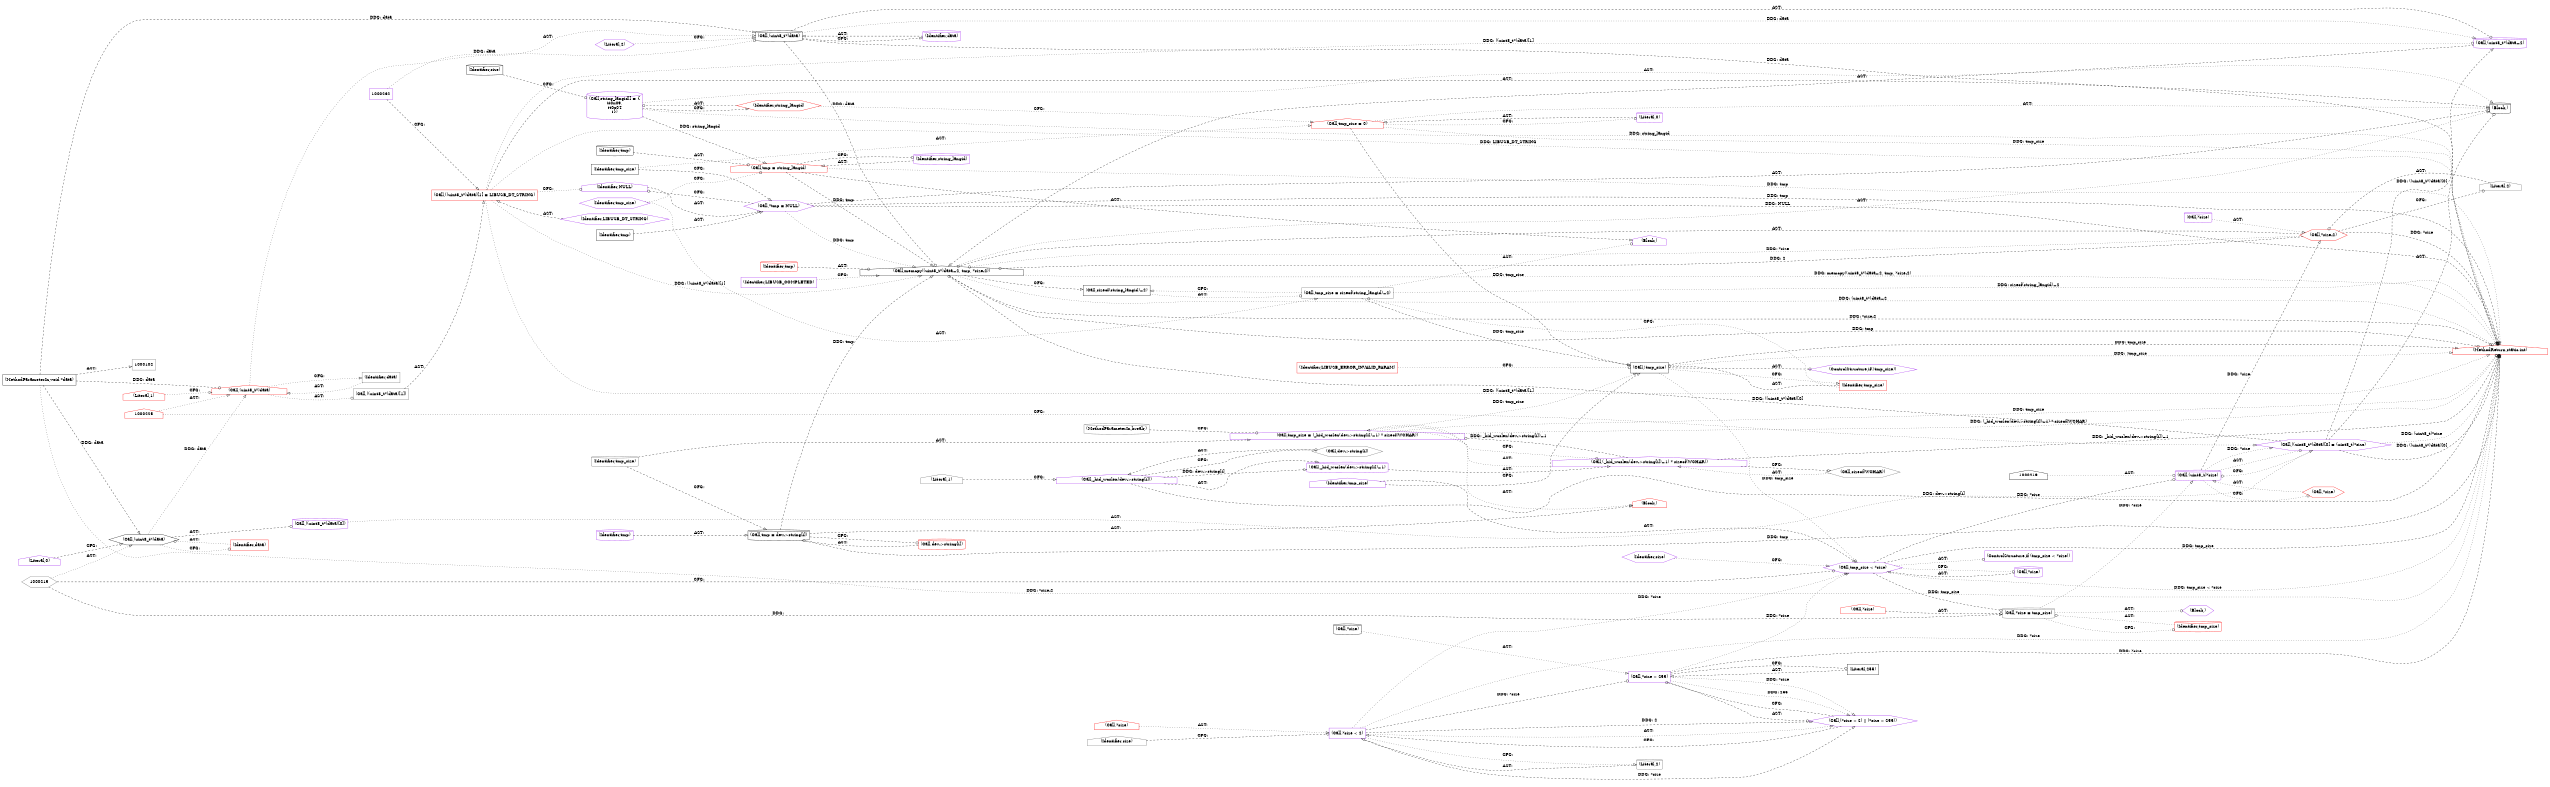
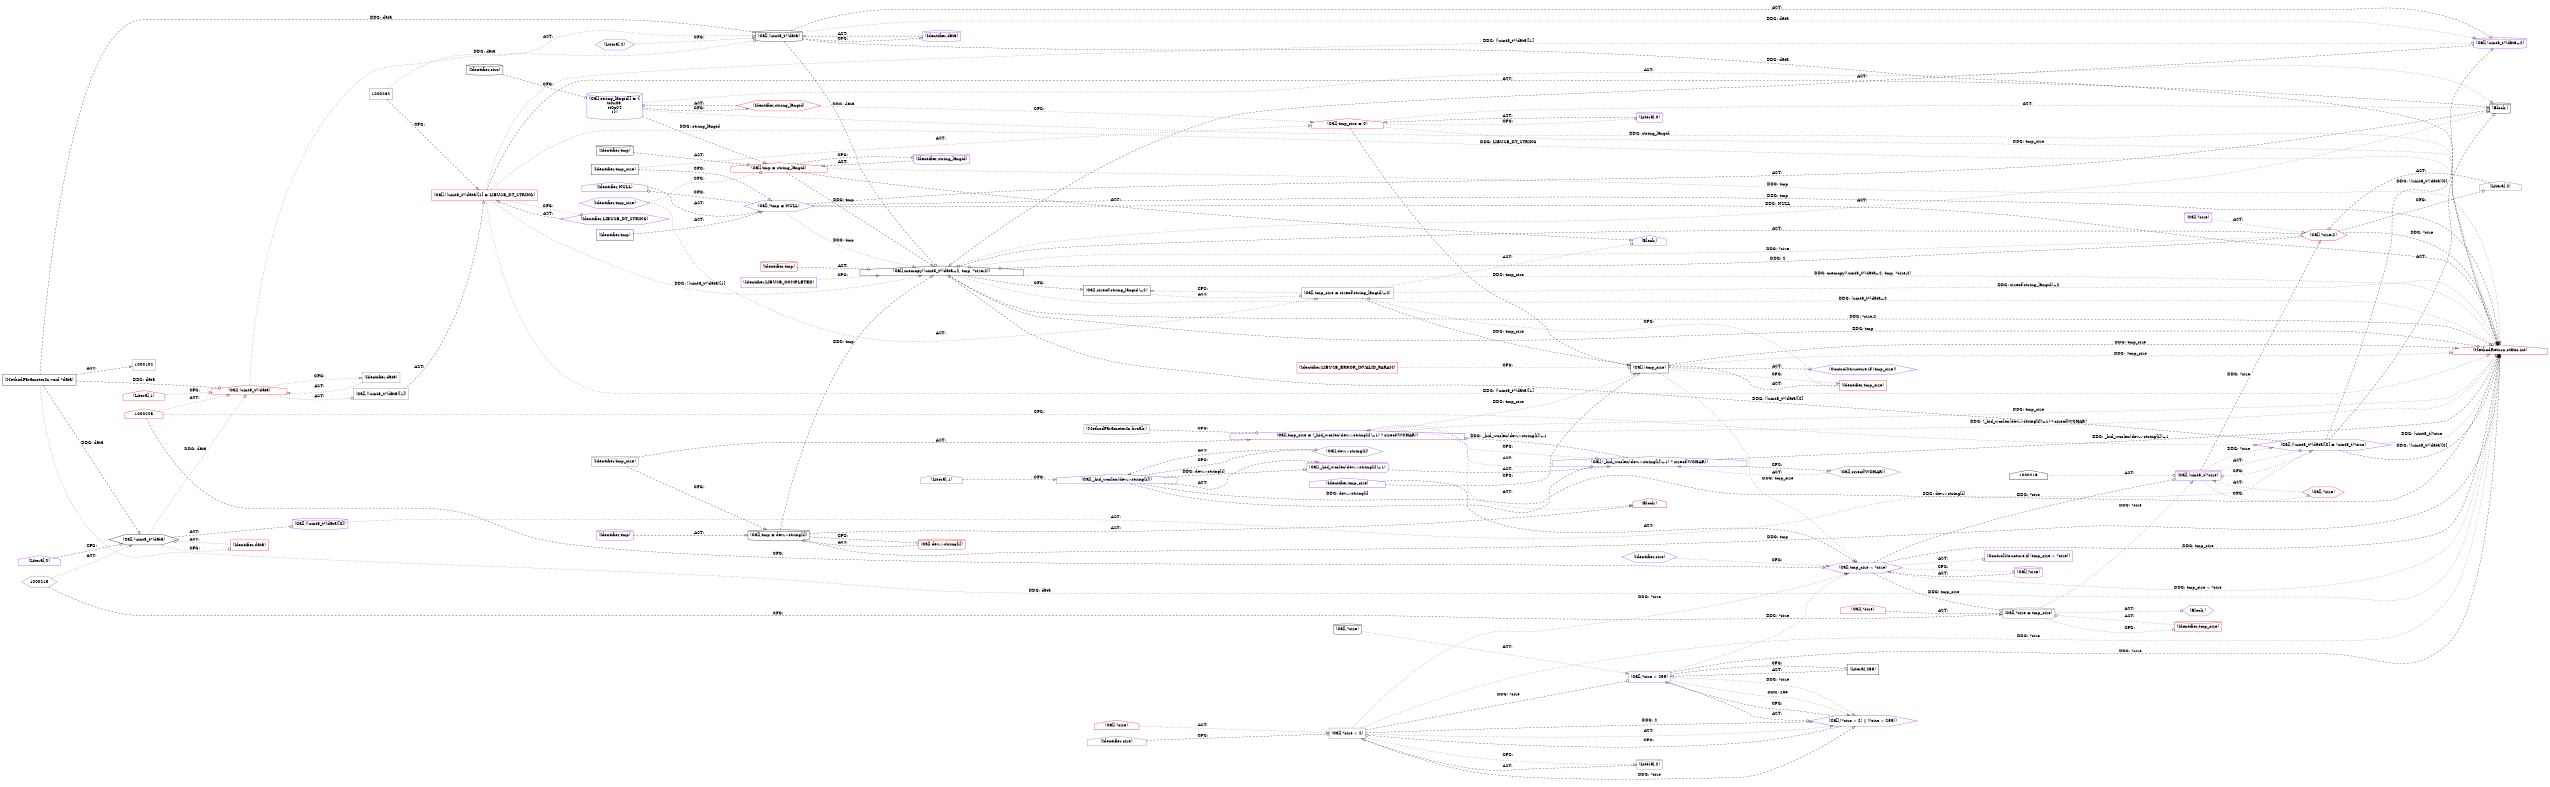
(559, 191) -> (544, 208)
none -> (1372, 500)
(945, 582) -> (961, 562)
(1040, 591) -> (1040, 591)
(779, 613) -> (779, 613)
(1347, 733) -> (1347, 733)
(1605, 747) -> (1605, 747)
